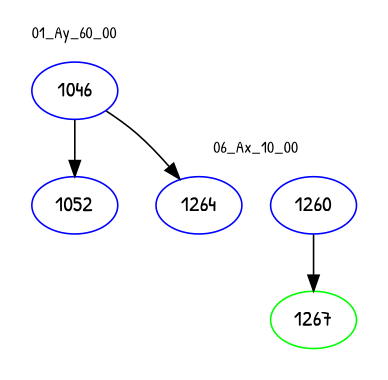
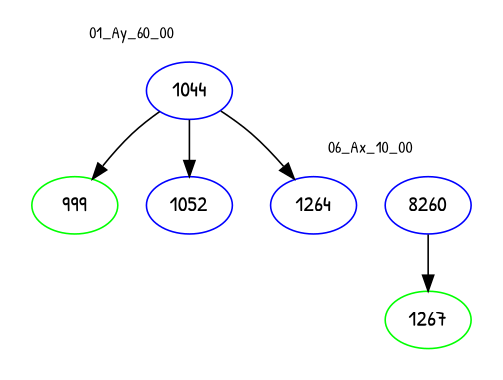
(75, 91) -> (189, 91)
none -> (75, 205)
(314, 205) -> (428, 205)
